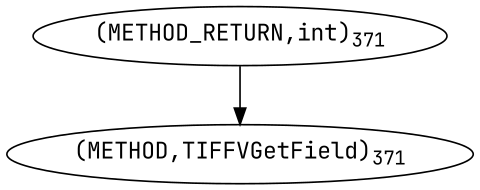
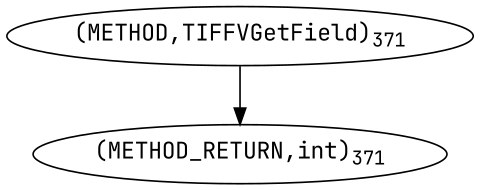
(240, 87) -> (240, 87)
